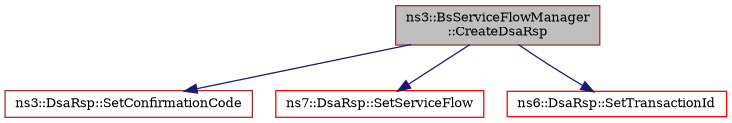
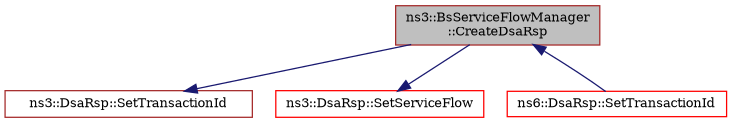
(550, 65) -> (575, 71)
(129, 104) -> (129, 104)
(380, 104) -> (380, 104)
